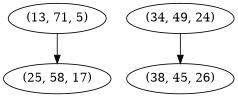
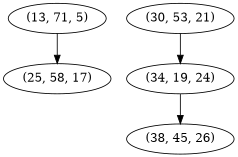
none -> (180, 18)
(180, 18) -> (180, 79)
